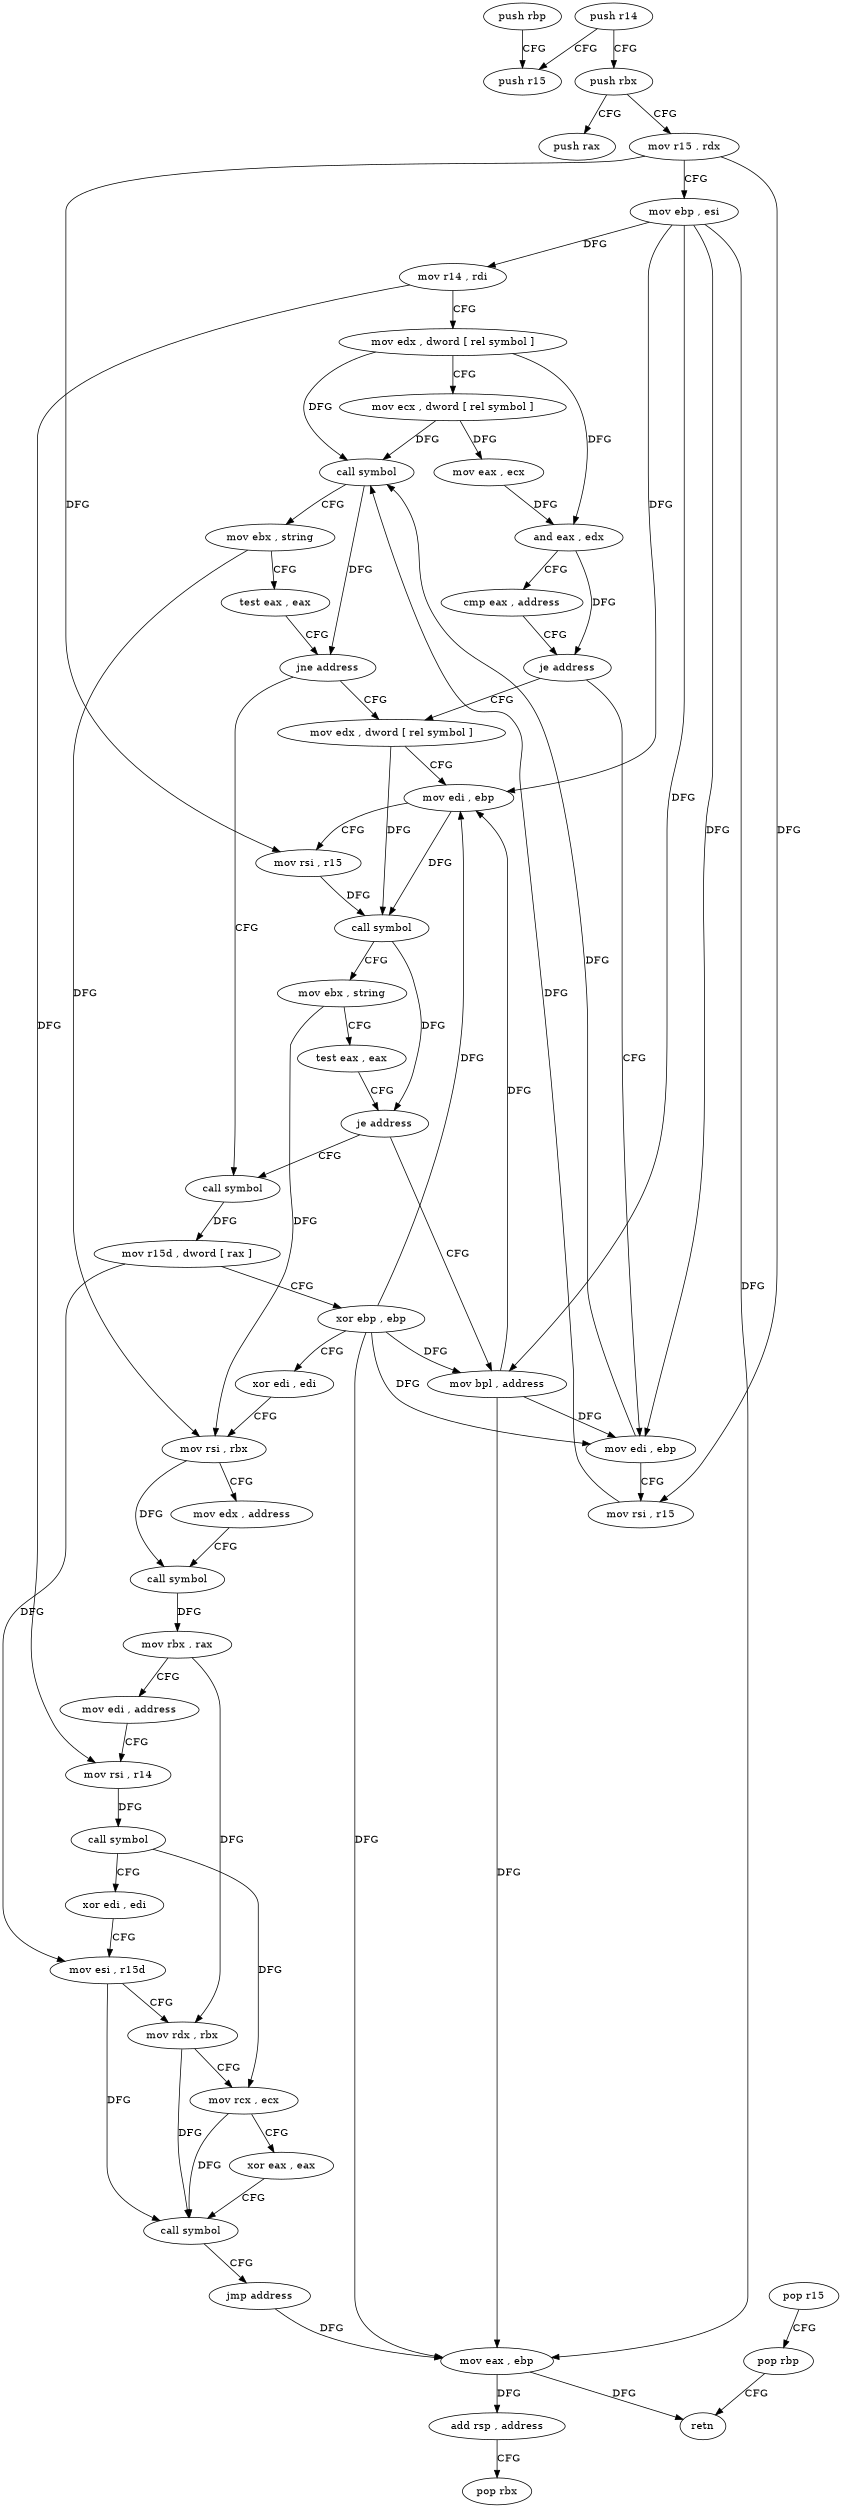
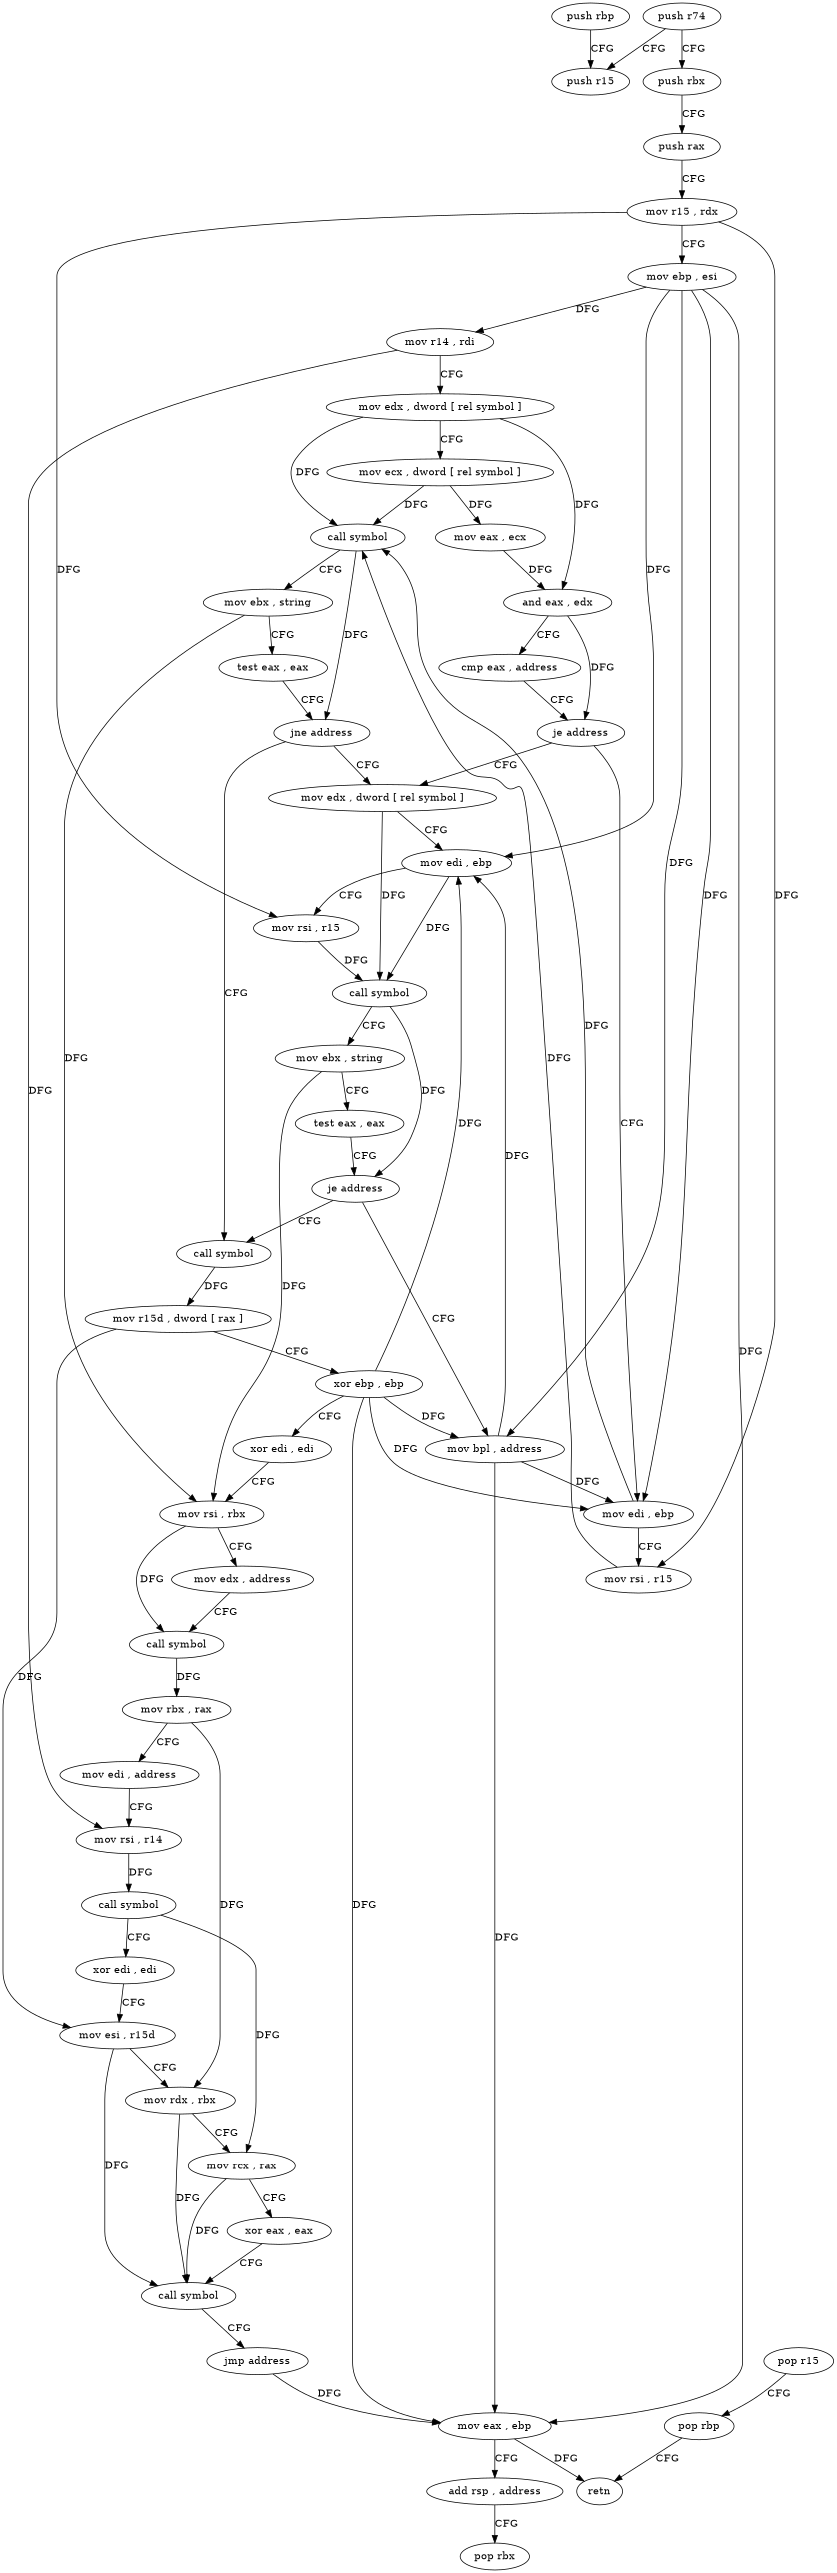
(614, 16) -> (682, 16)
(646, 111) -> (682, 176)
(244, 2101) -> (242, 2166)
(509, 2394) -> (507, 2459)
